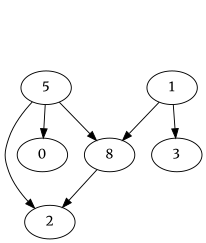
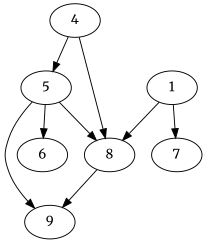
none -> (75, 21)
(42, 155) -> (42, 155)
(177, 155) -> (177, 155)
(50, 222) -> (50, 222)
